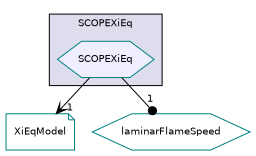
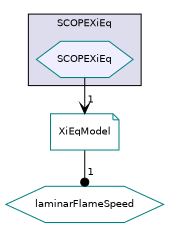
(136, 93) -> (85, 164)
